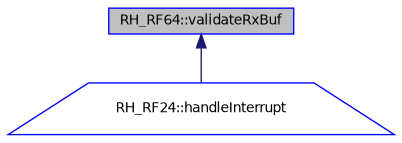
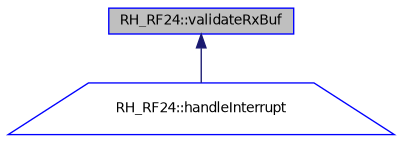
(201, 21) -> (201, 21)
